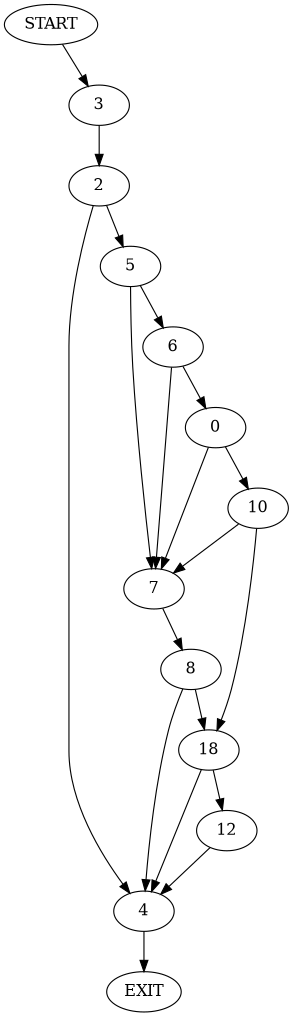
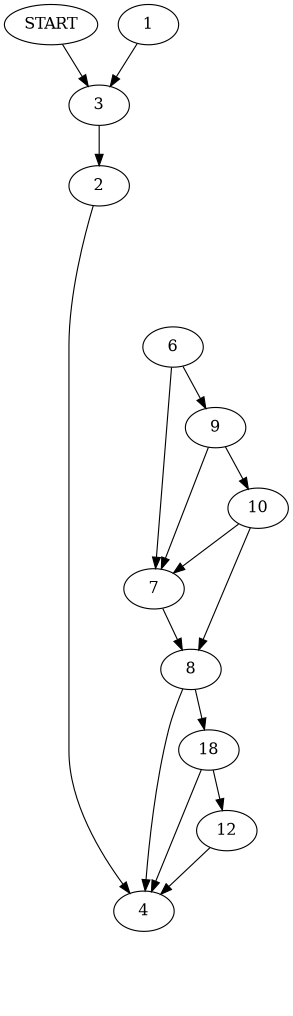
none -> (148, 25)
(131, 266) -> none
(216, 428) -> (216, 428)
(245, 625) -> (227, 584)
(144, 992) -> none
